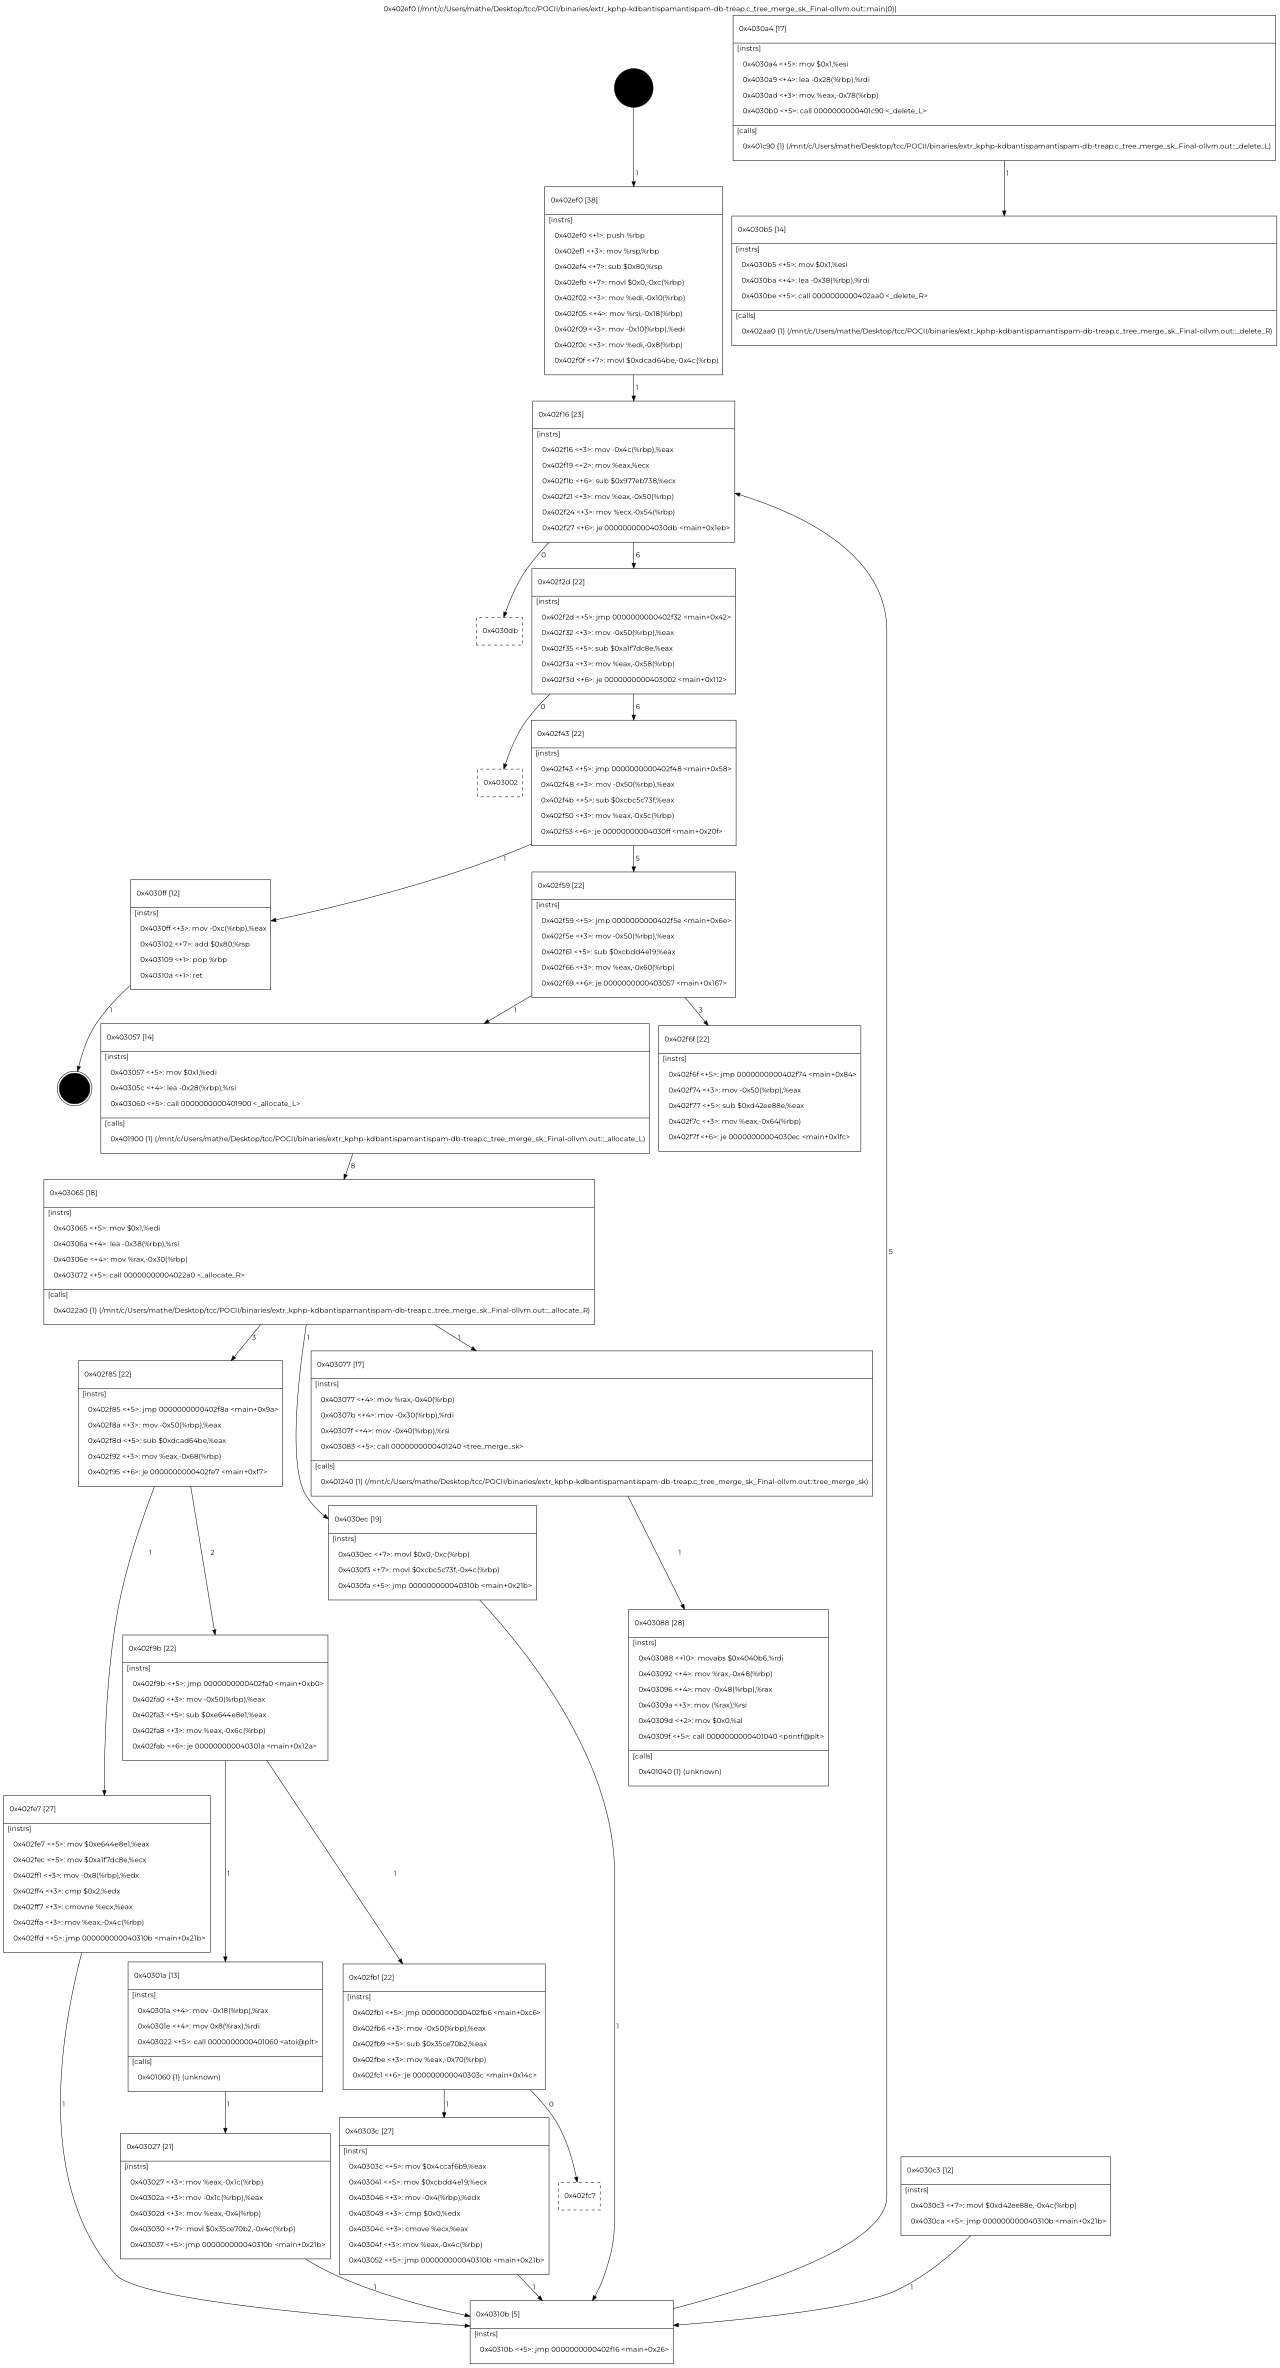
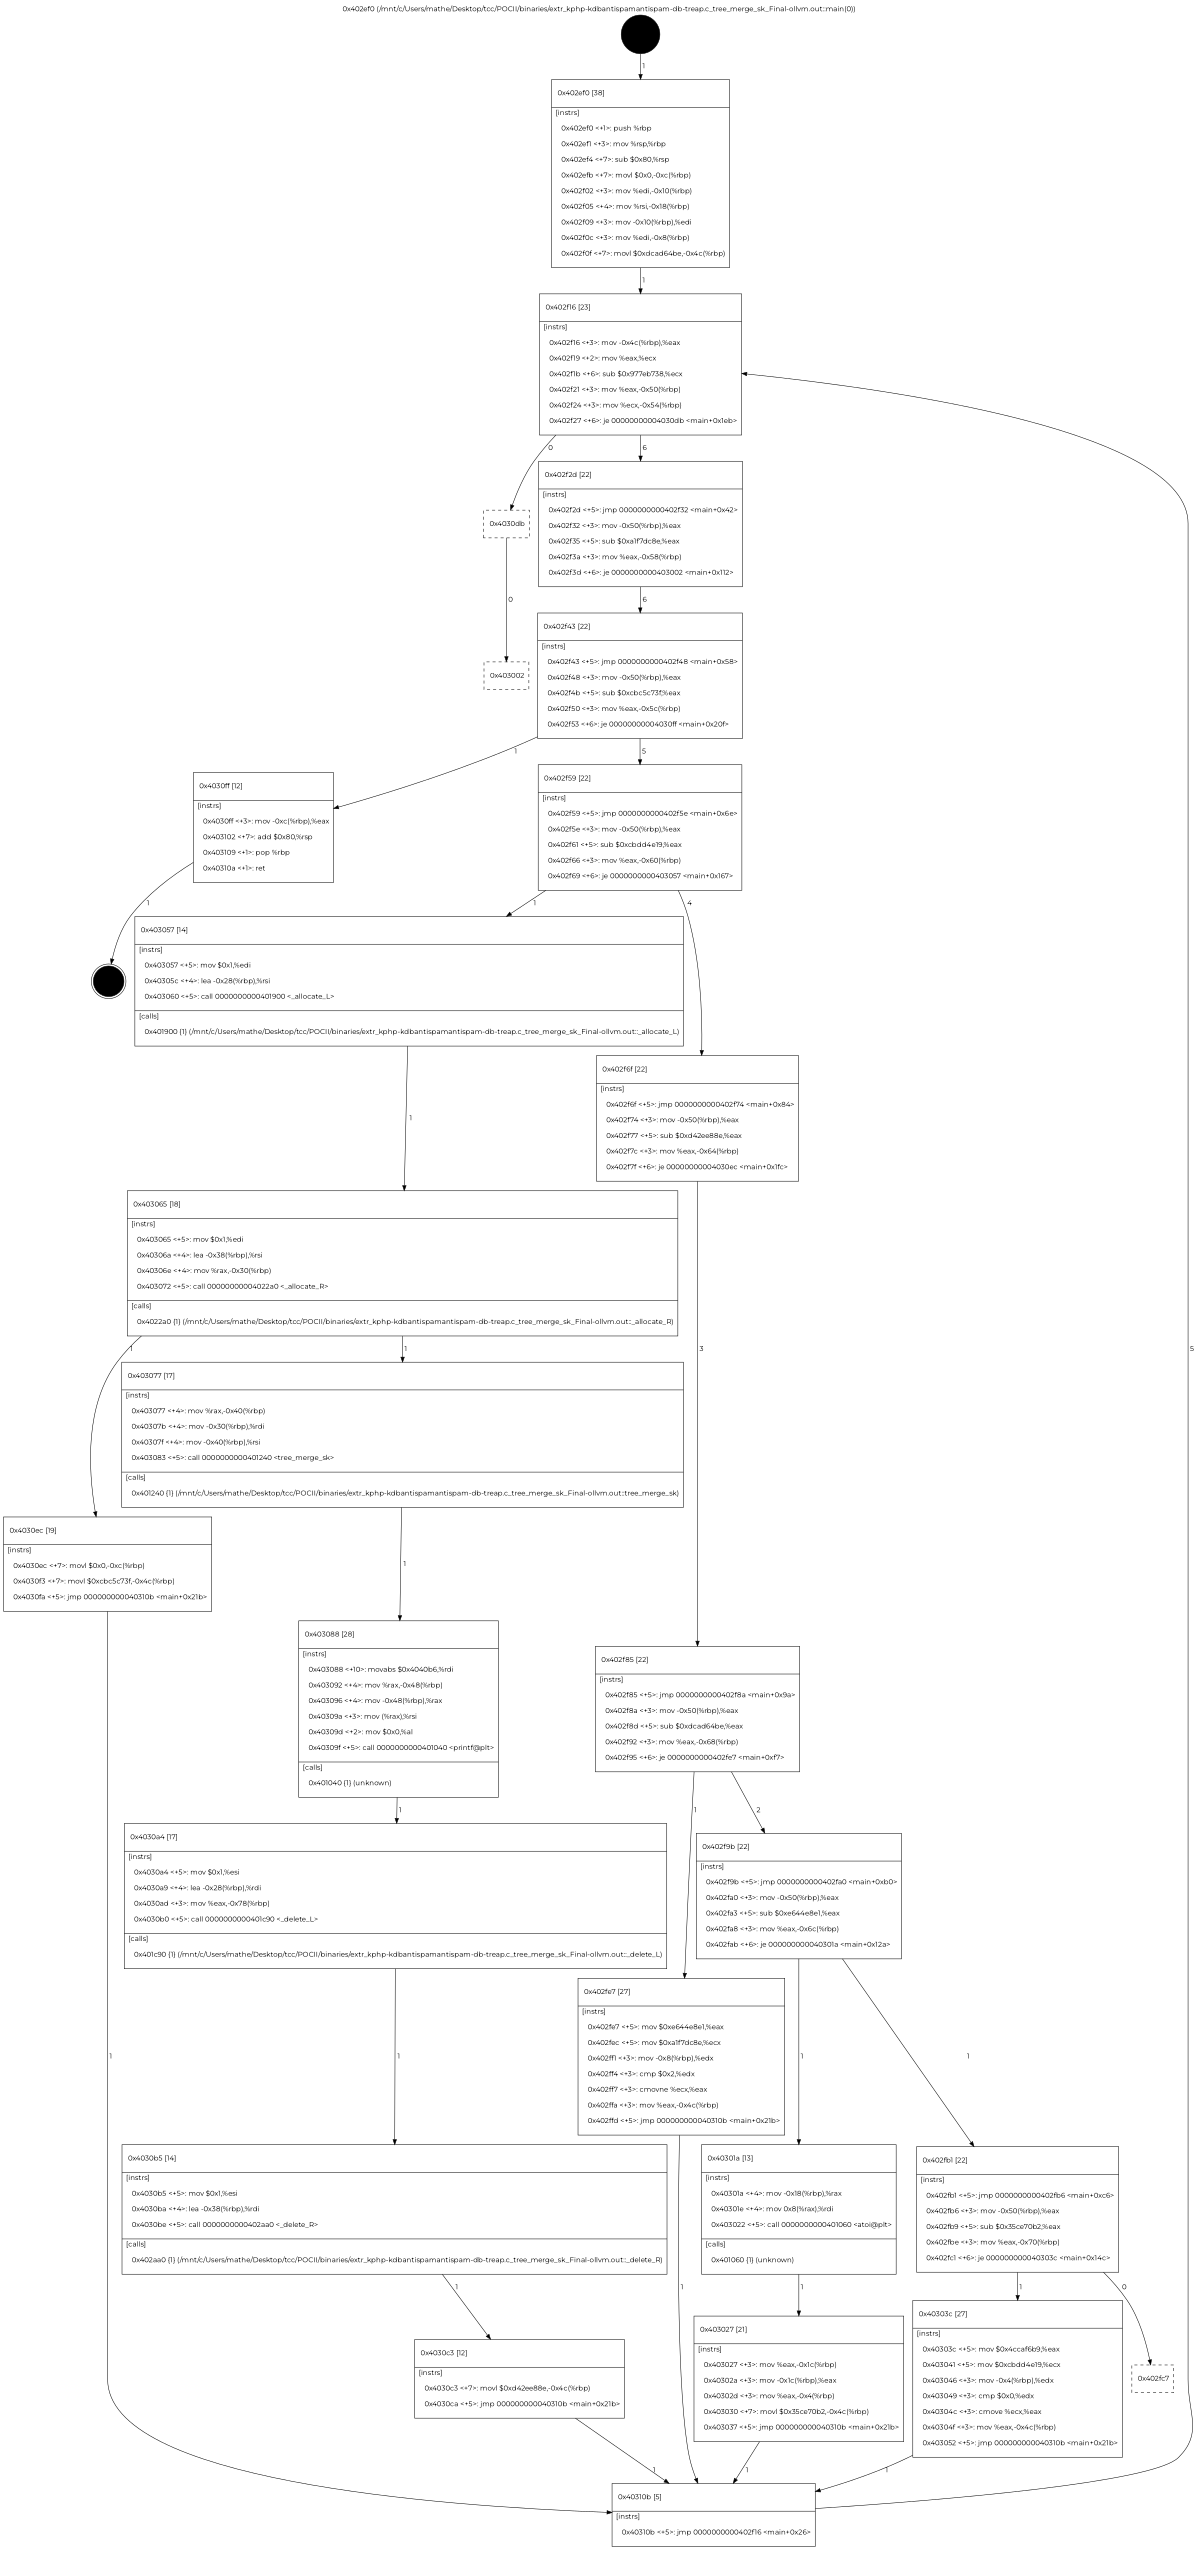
(523, 726) -> (506, 597)
(700, 1011) -> (689, 903)
(352, 1166) -> (410, 1118)
(247, 1341) -> (698, 1411)
none -> (397, 1808)
none -> (465, 2305)
